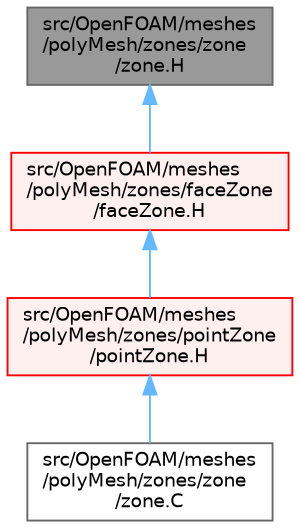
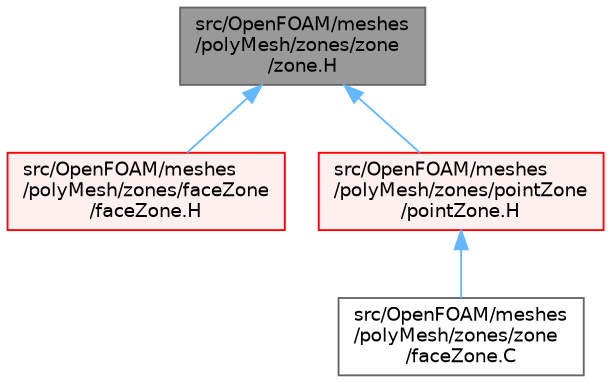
(150, 274) -> (389, 125)
(150, 482) -> (461, 337)
